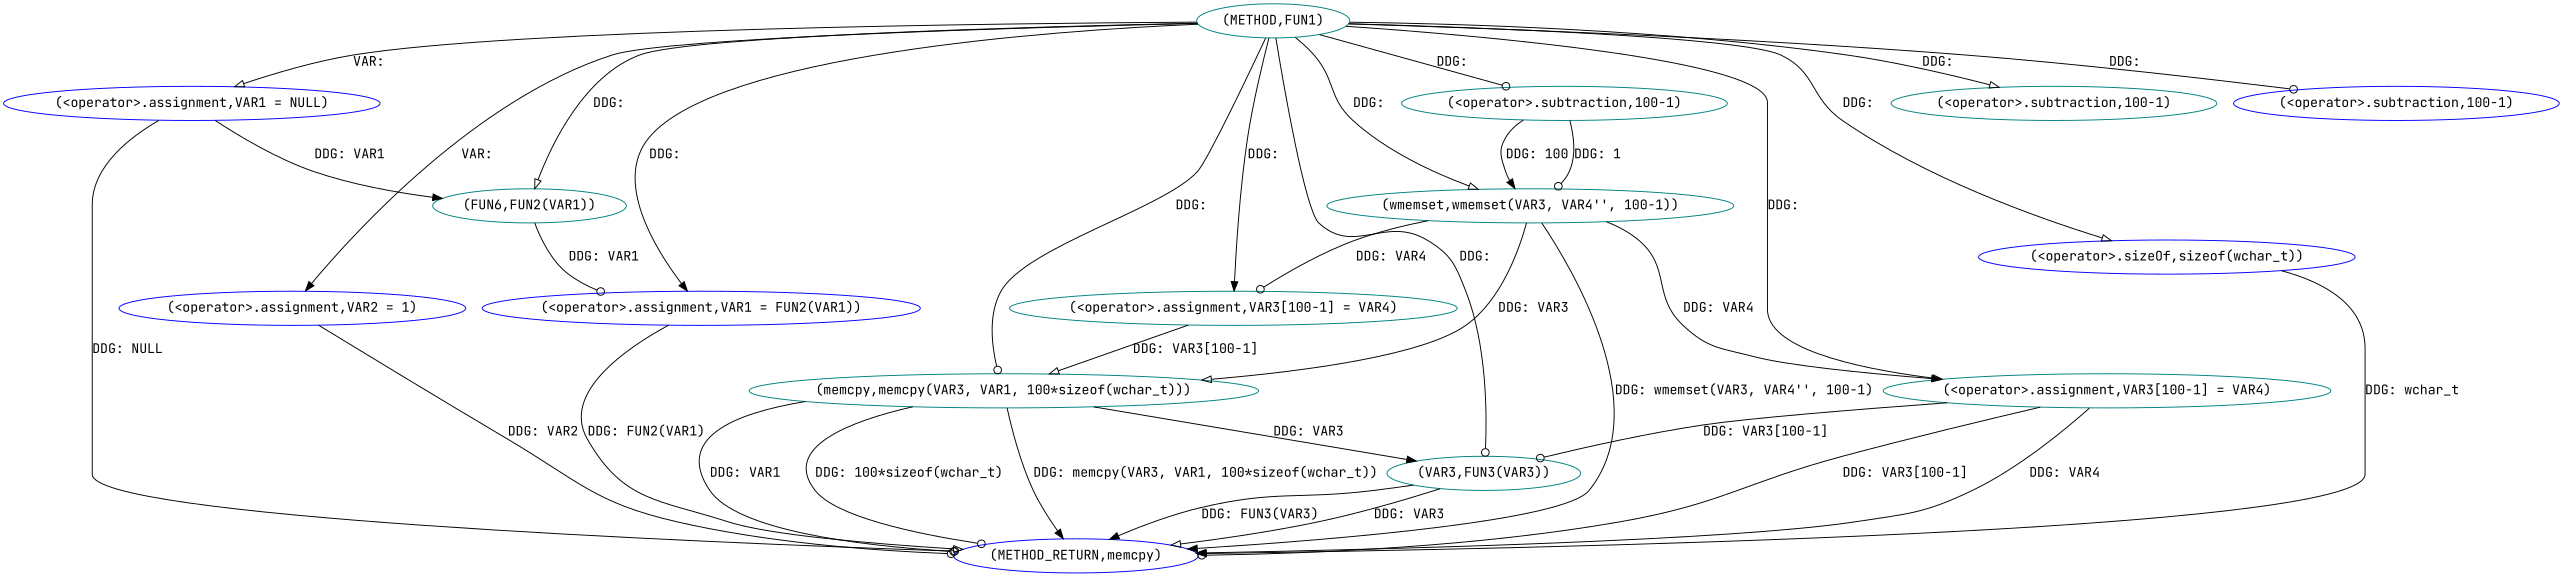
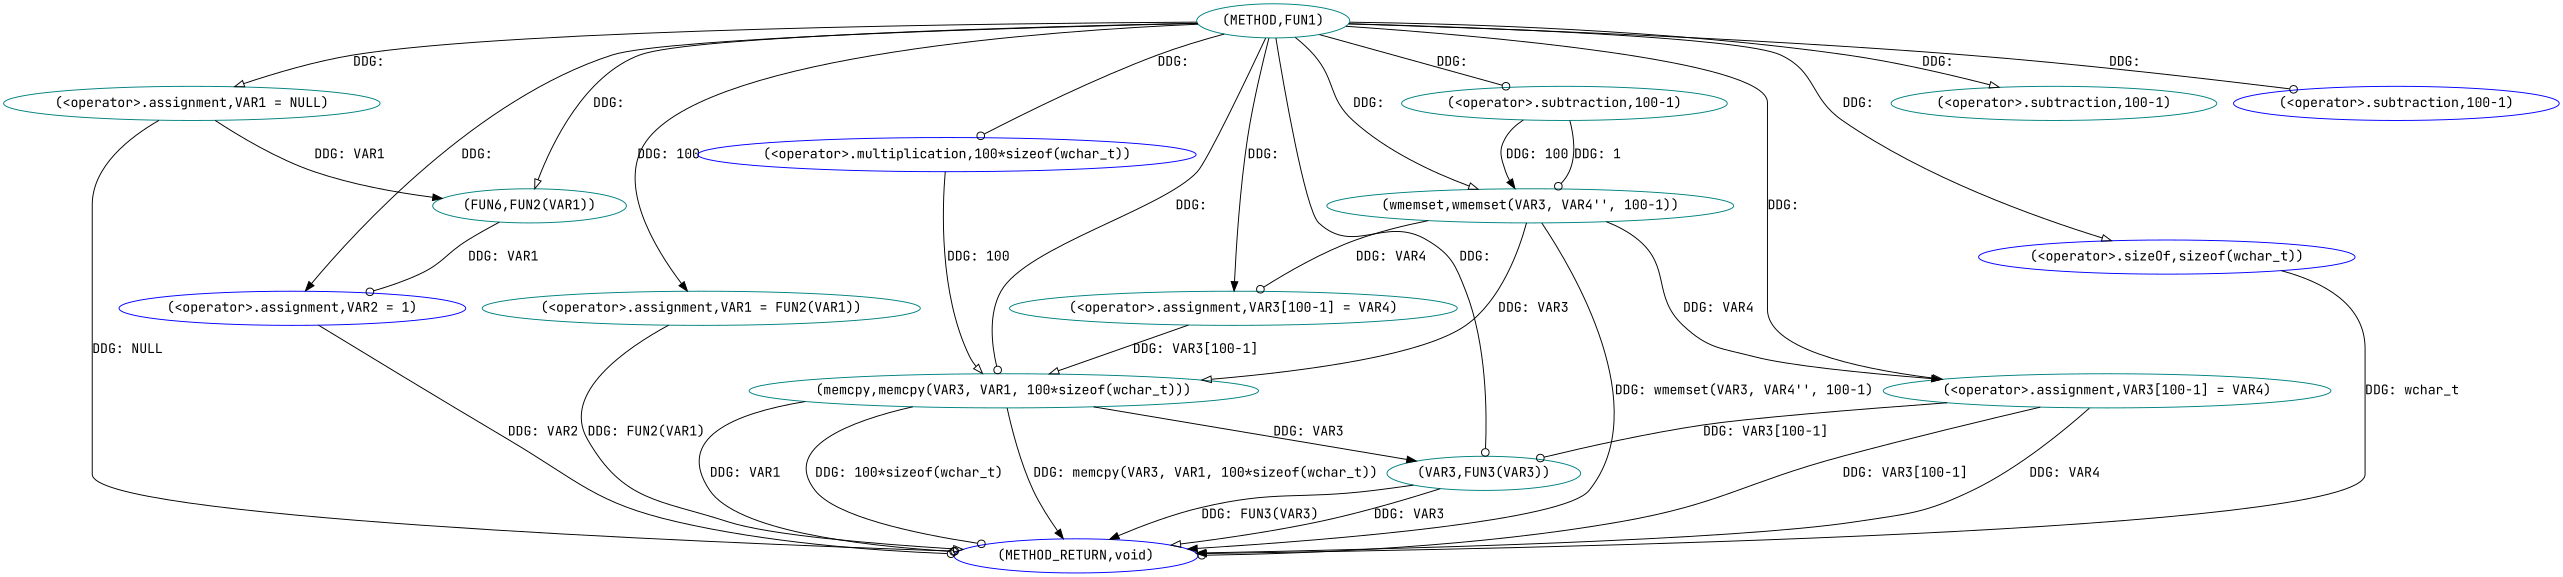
(373, 62) -> (373, 62)
(192, 103) -> (192, 103)
(481, 155) -> (481, 155)
(669, 155) -> (669, 155)
none -> (947, 155)
(558, 264) -> (440, 262)
(701, 308) -> (701, 308)
(1076, 556) -> (1076, 556)
